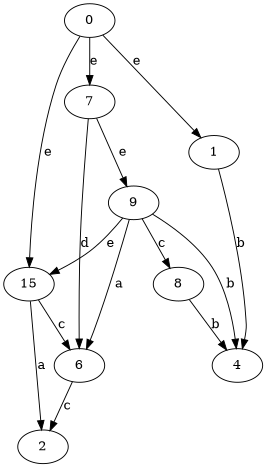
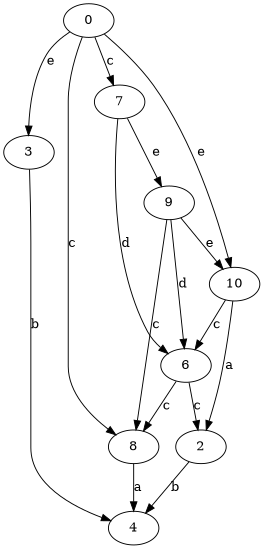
(94, 61) -> (110, 61)
(214, 152) -> (29, 152)
none -> (68, 239)
(211, 265) -> (170, 484)
(29, 284) -> (235, 284)
(119, 284) -> (183, 284)
(216, 325) -> (138, 487)
none -> (162, 402)
